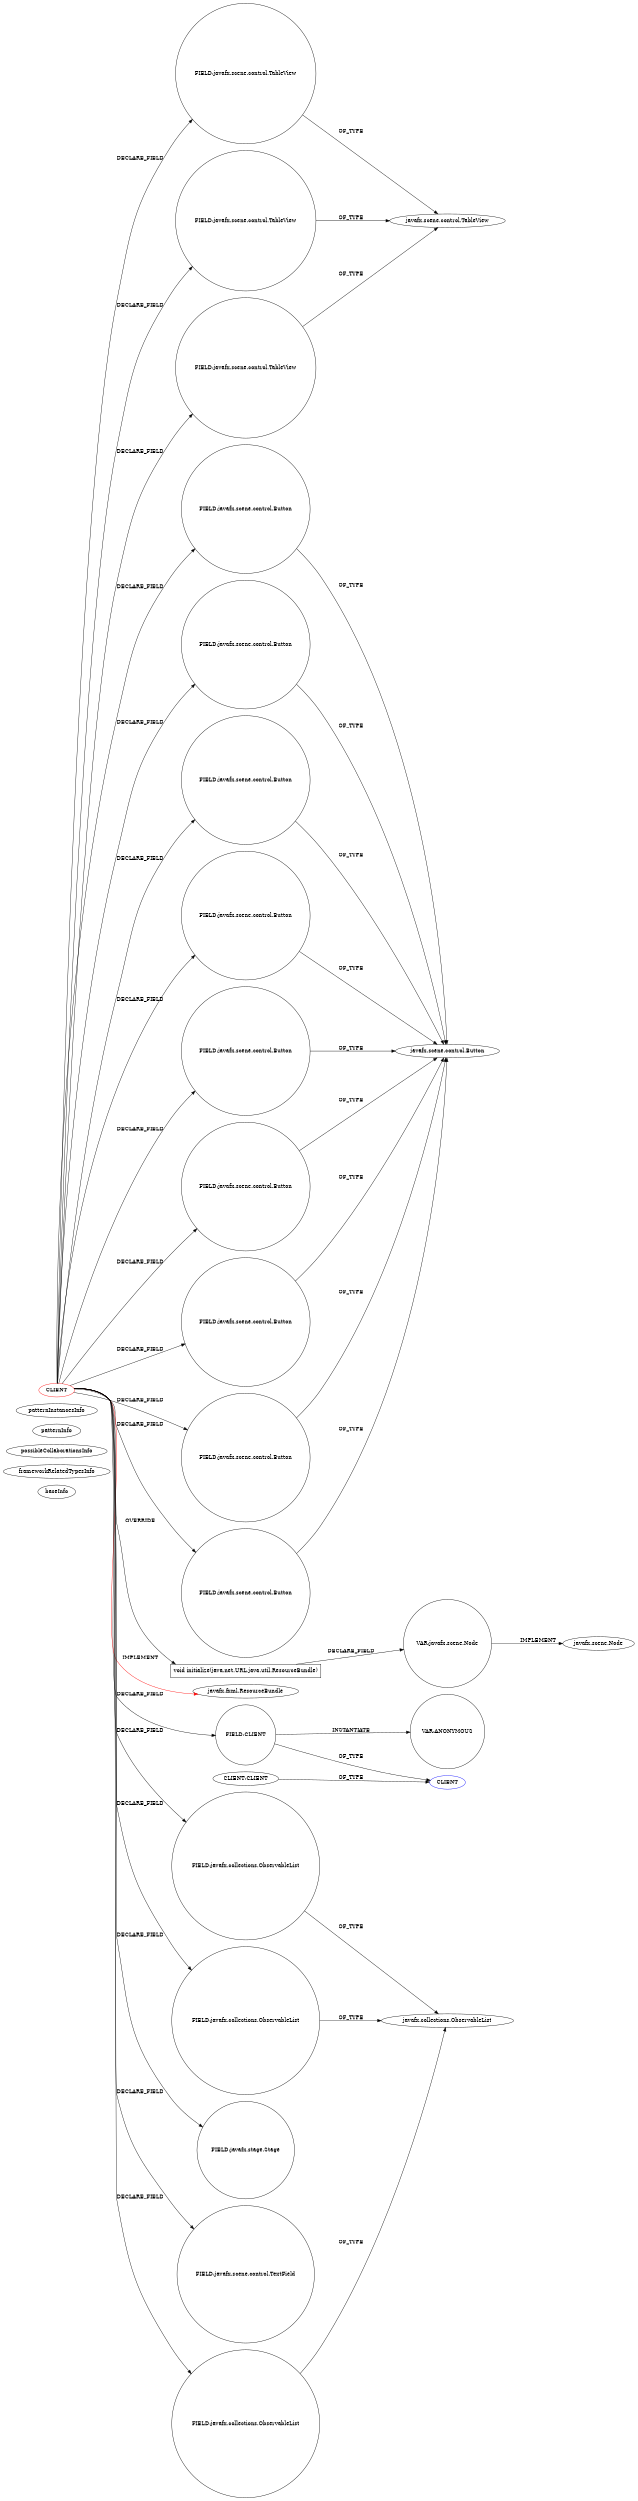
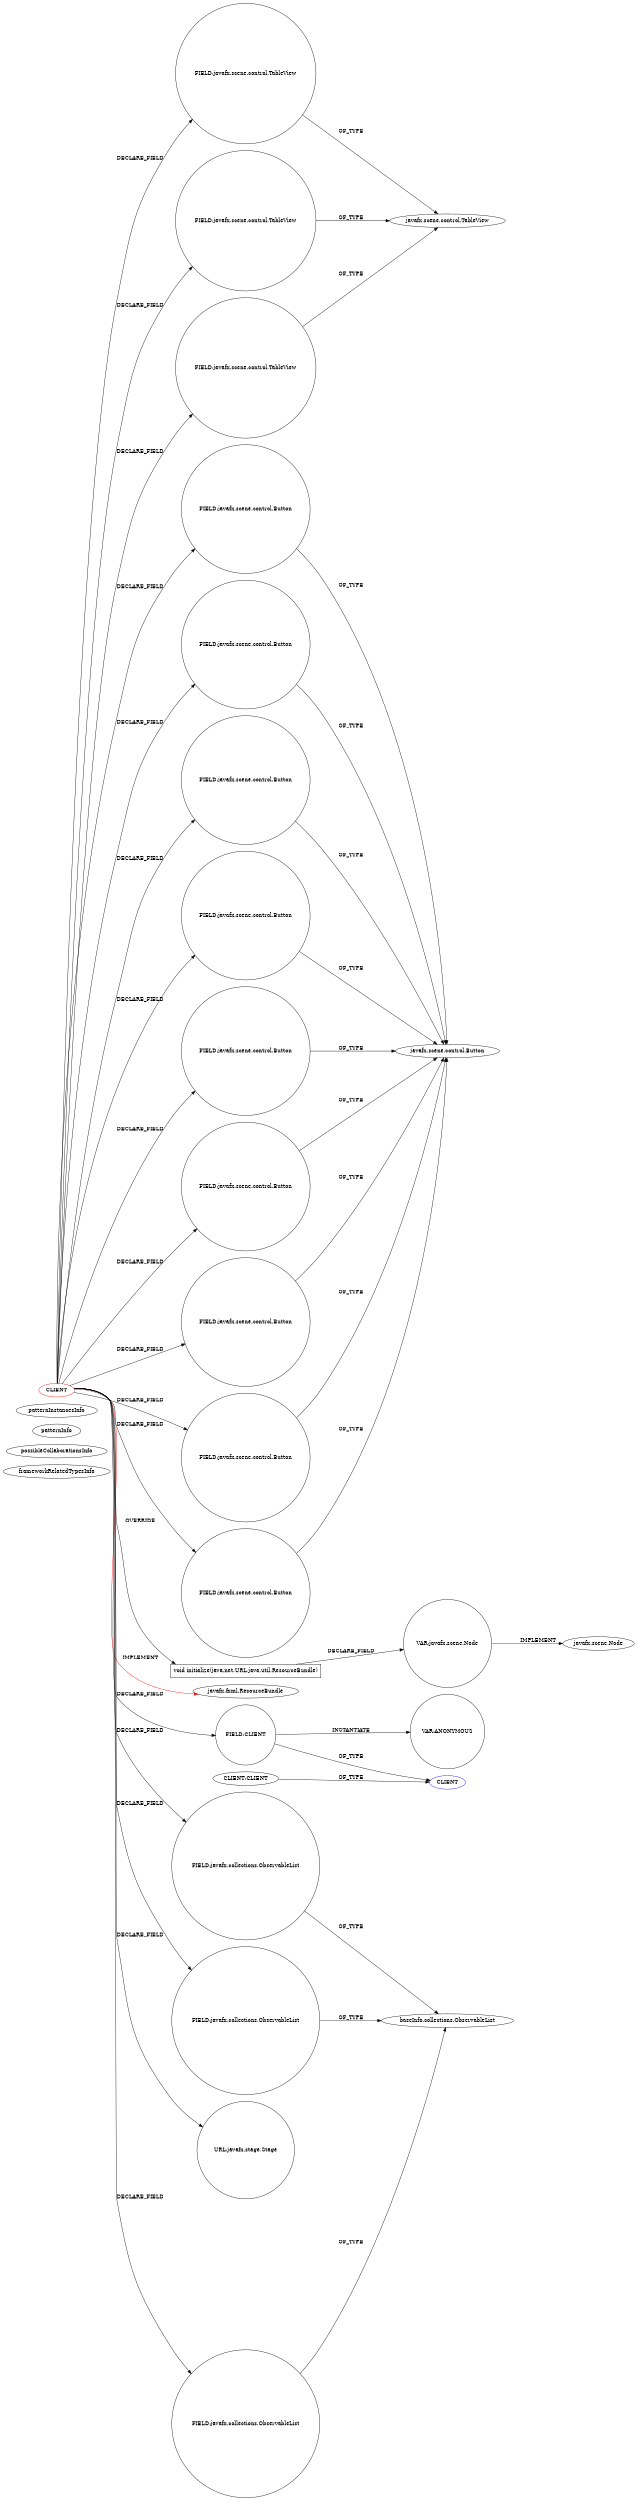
(57, 1492) -> none
(447, 2021) -> (447, 2021)
(246, 2150) -> (246, 2150)
(246, 2274) -> none
